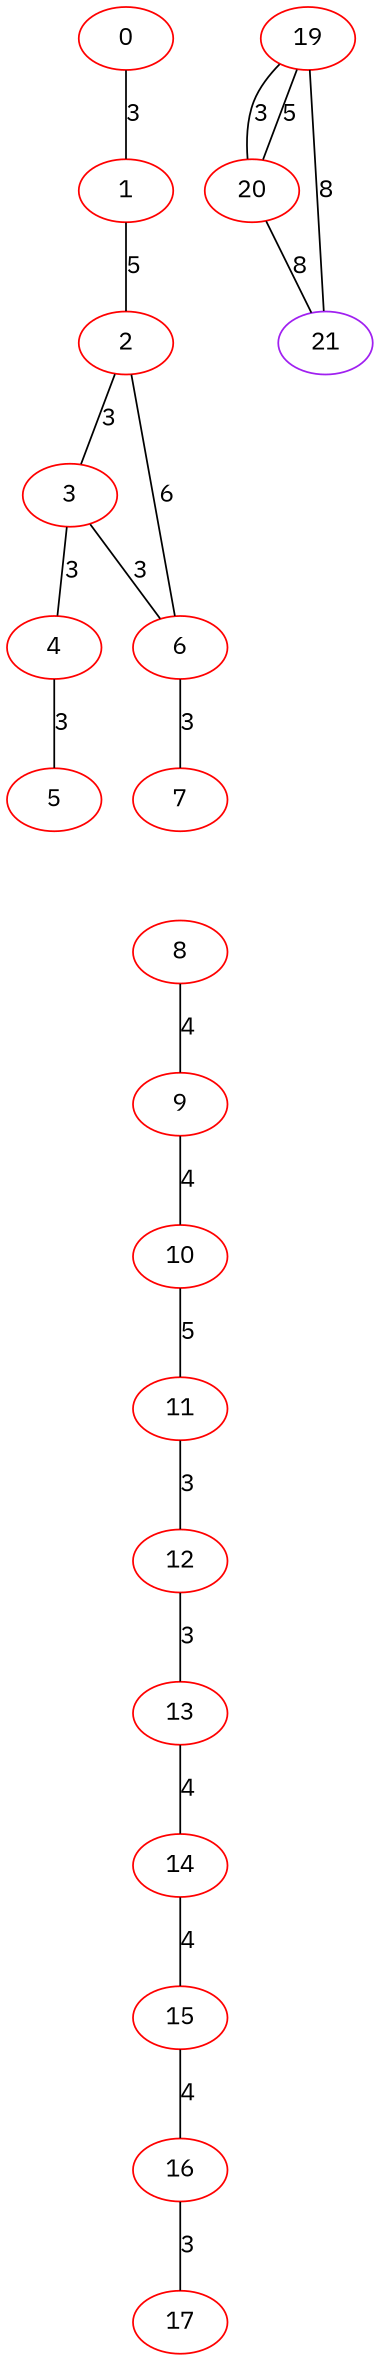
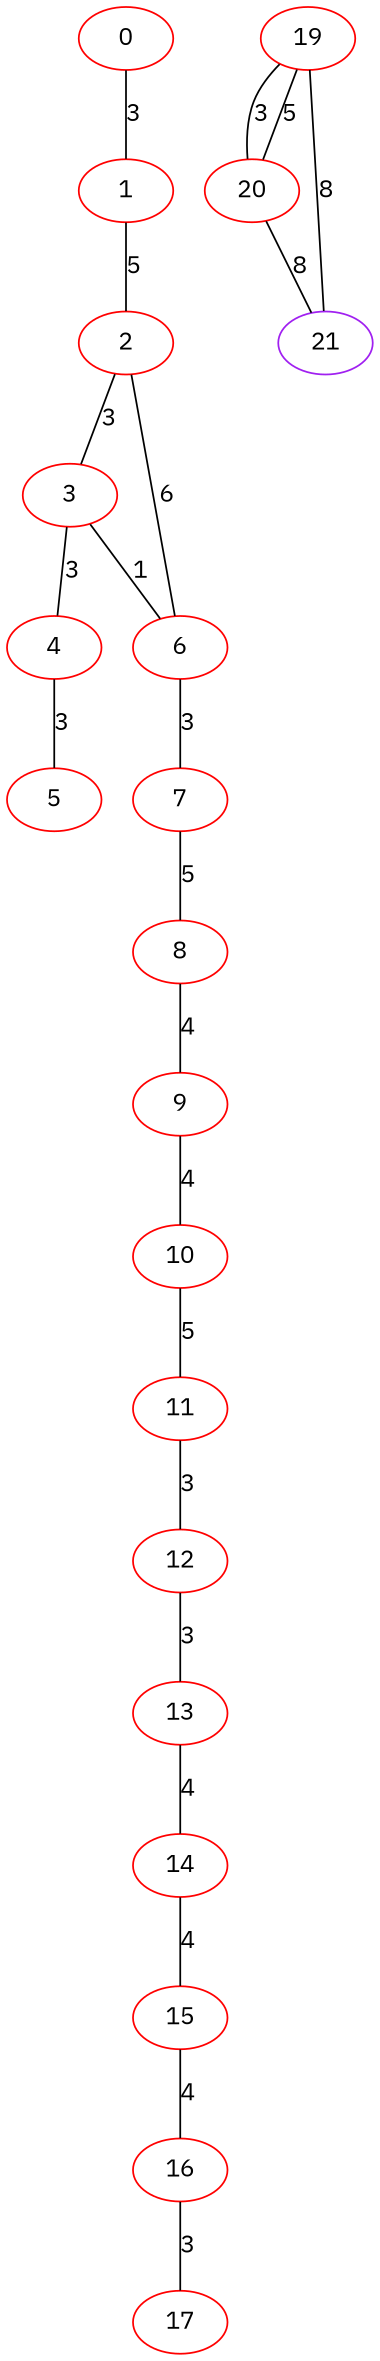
(141, 571) -> (141, 571)
none -> (180, 876)
